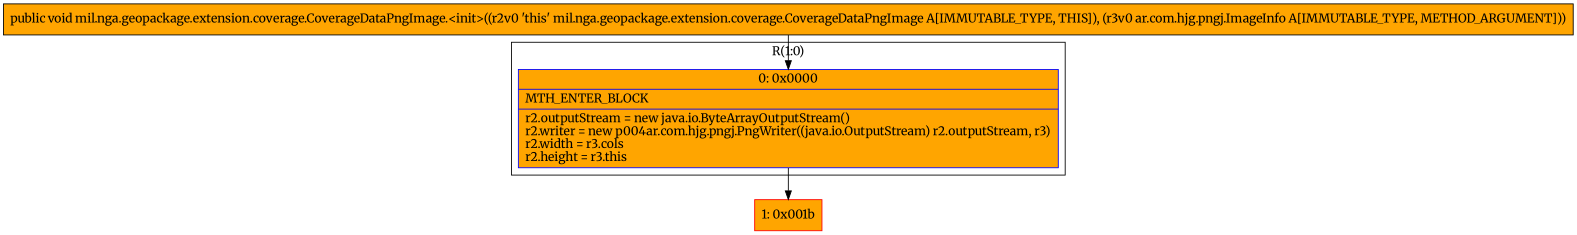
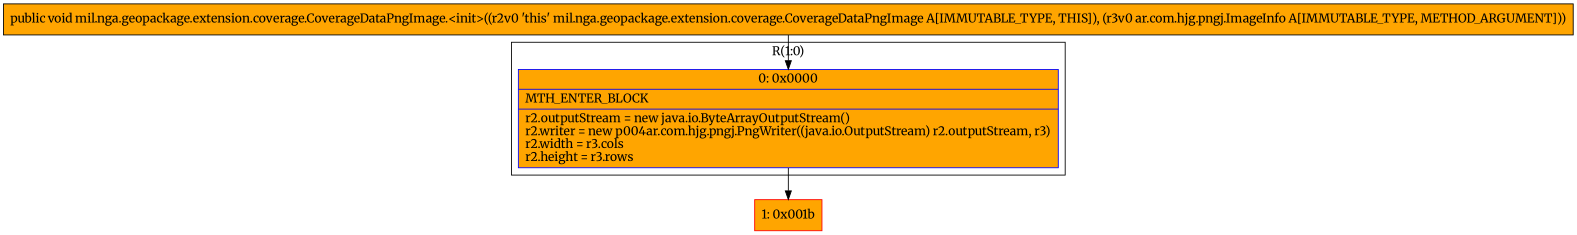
(576, 157) -> (580, 157)
